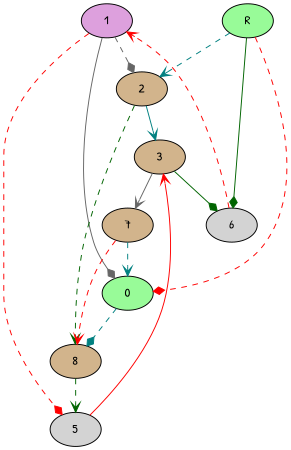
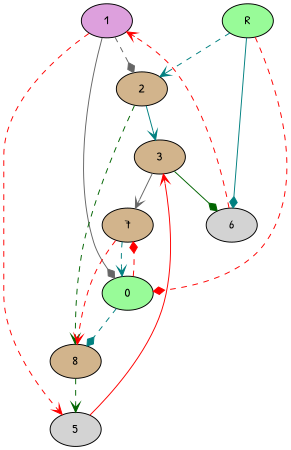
(240, 117) -> (240, 117)
(4, 210) -> (4, 211)
none -> (134, 265)
